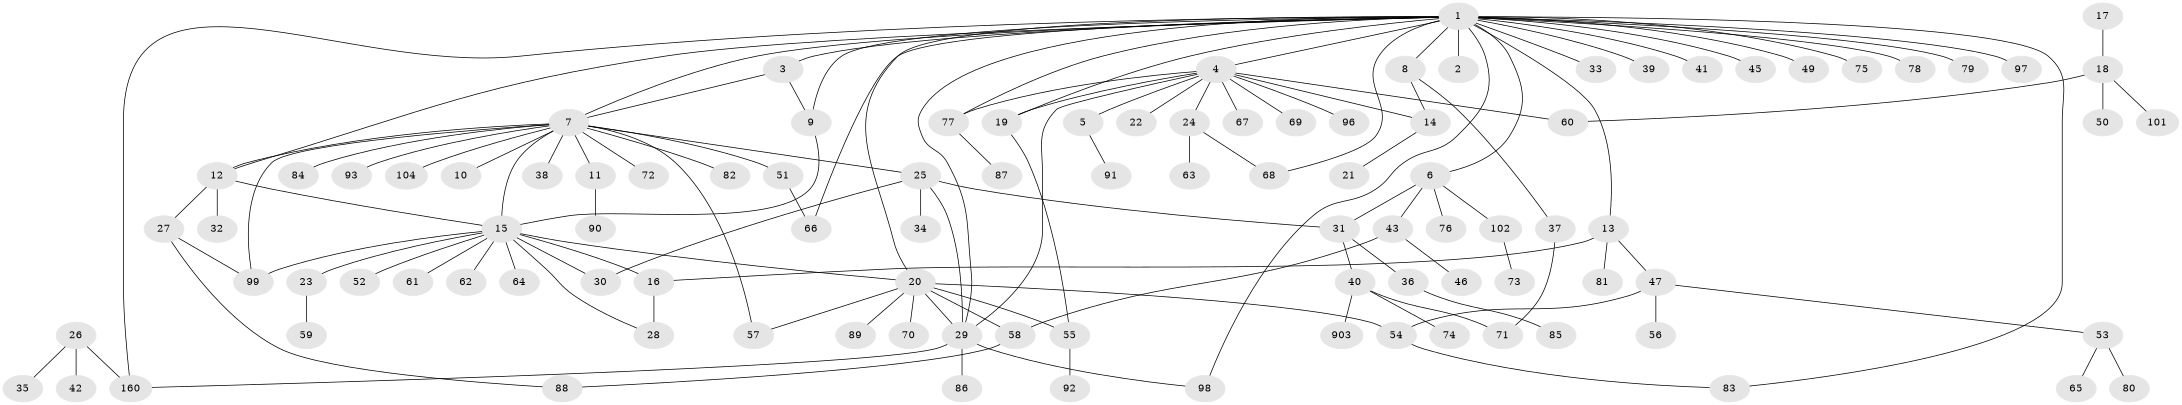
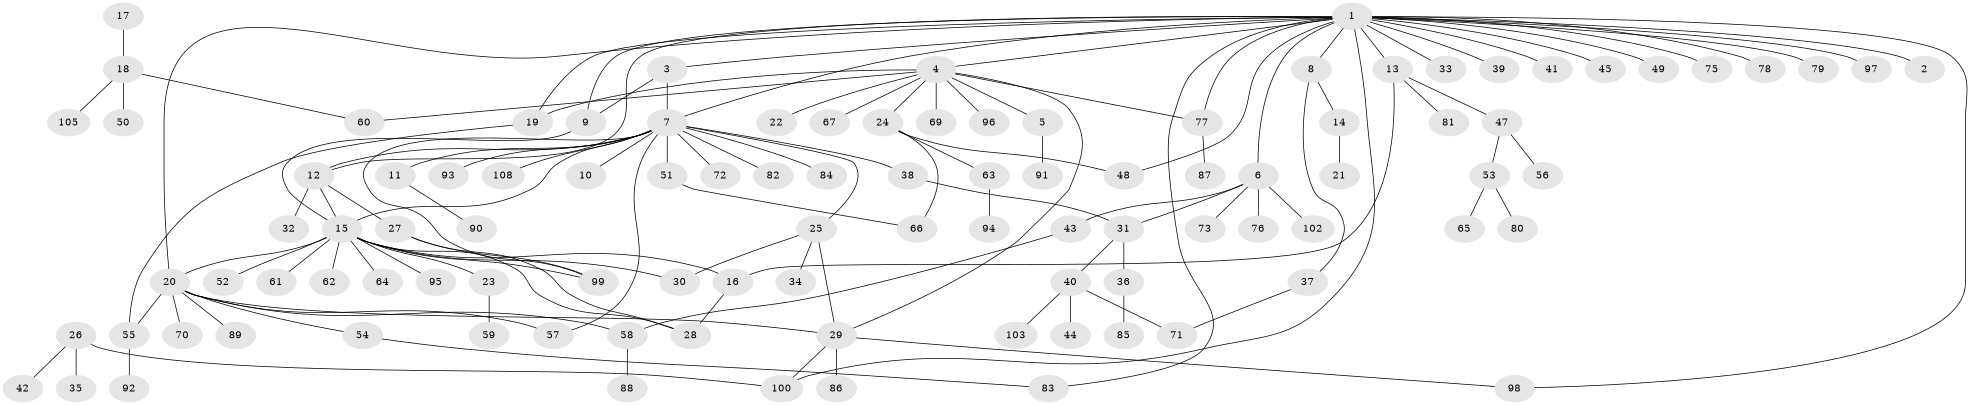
(1076, 30) -> (936, 167)
(1058, 46) -> none
(1323, 96) -> none
(2158, 123) -> (69, 123)
(406, 176) -> (503, 176)
(1269, 176) -> (1124, 176)
(1129, 210) -> (1018, 198)
none -> (989, 229)
(1509, 259) -> (1232, 202)
none -> (436, 282)
(1462, 282) -> none
(1526, 309) -> none
(1342, 335) -> (1016, 335)
(1450, 335) -> (1071, 335)
(334, 364) -> (552, 278)
(131, 389) -> (782, 389)
